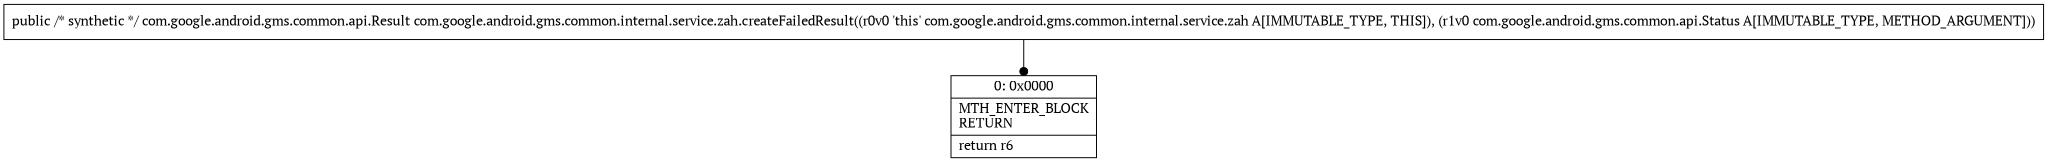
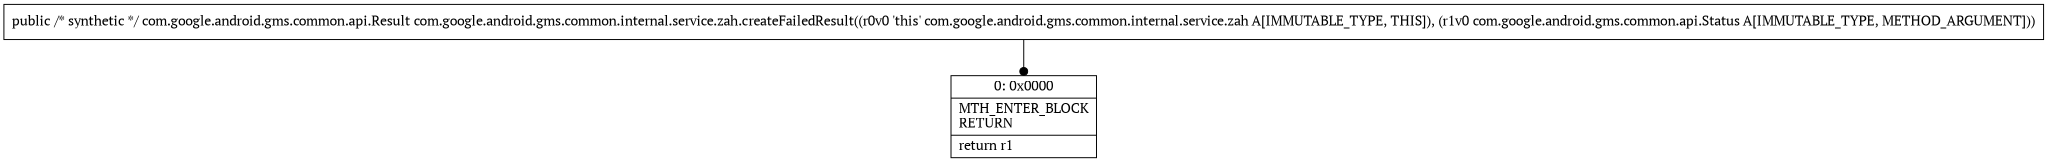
(986, 146) -> (986, 146)
